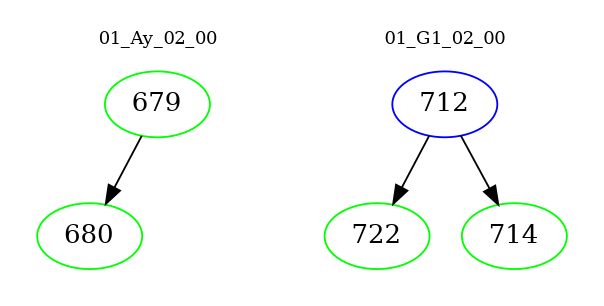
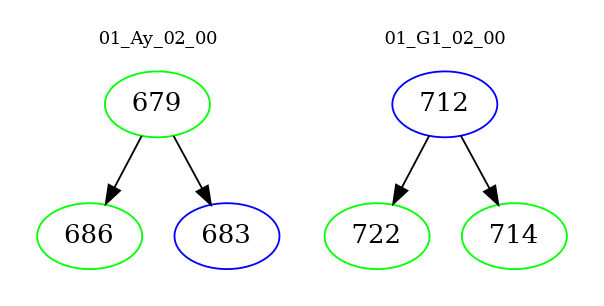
(90, 236) -> (90, 236)
none -> (227, 236)
